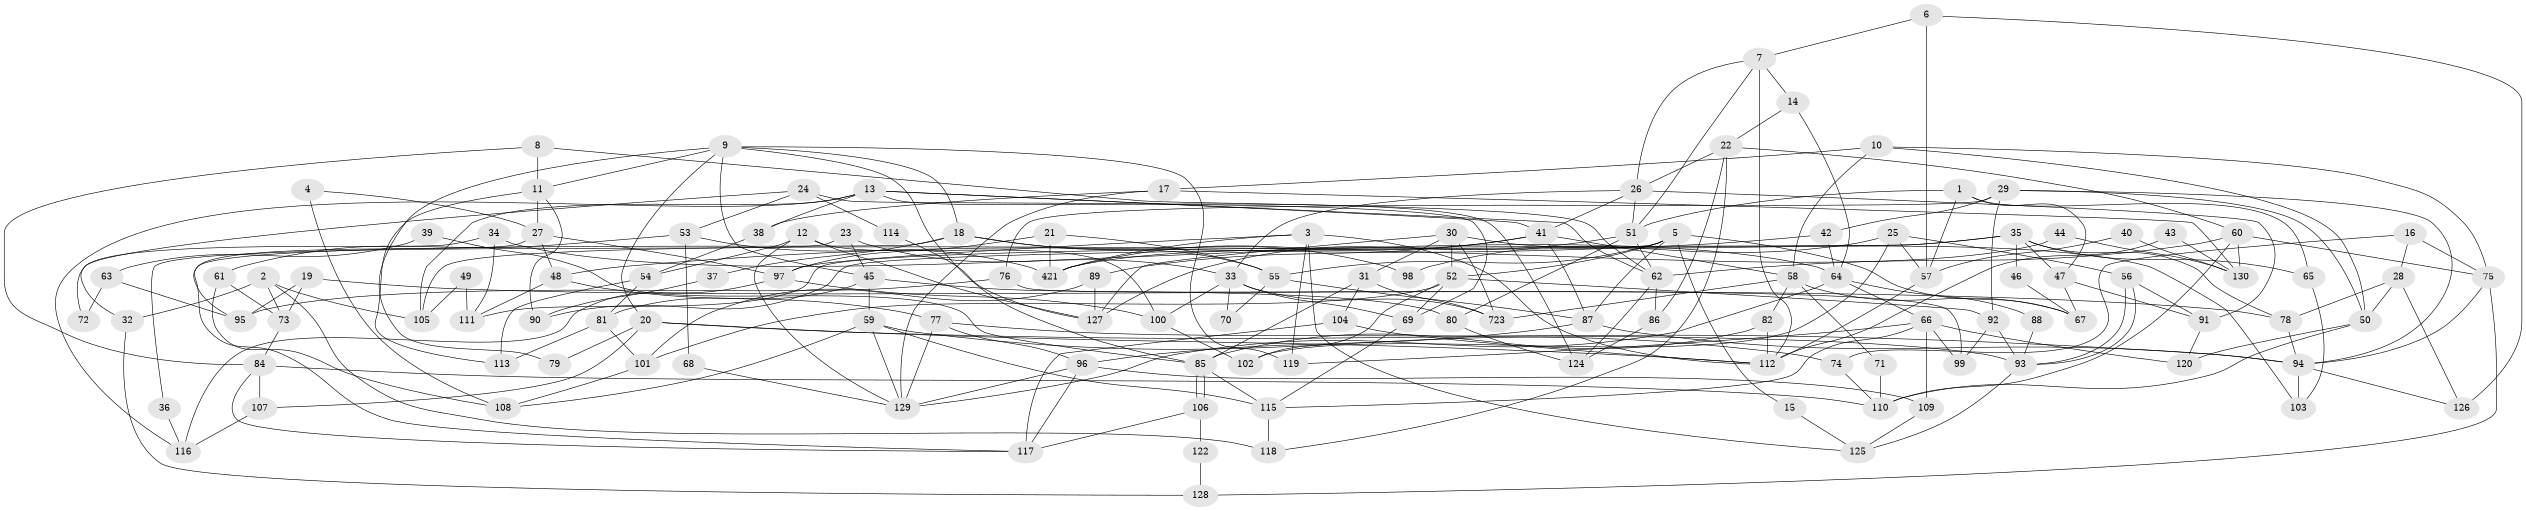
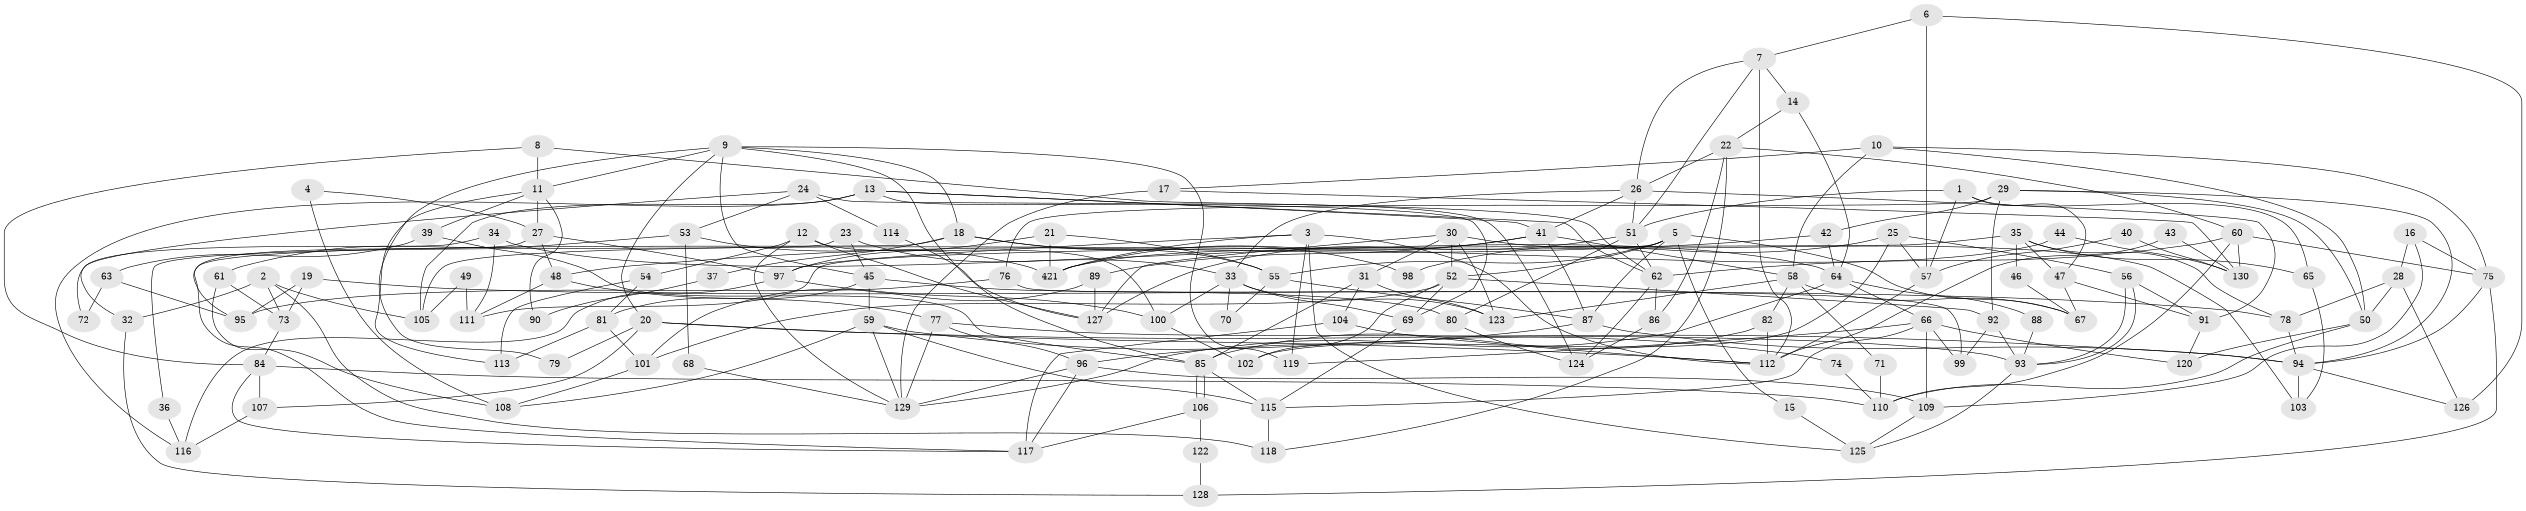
none -> (484, 210)
(759, 234) -> none
(1269, 250) -> none
(2099, 284) -> (2220, 381)
(1497, 321) -> (1497, 321)
